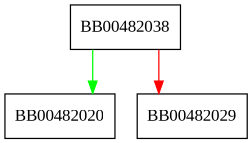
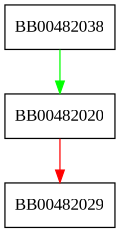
(159, 65) -> (60, 154)
